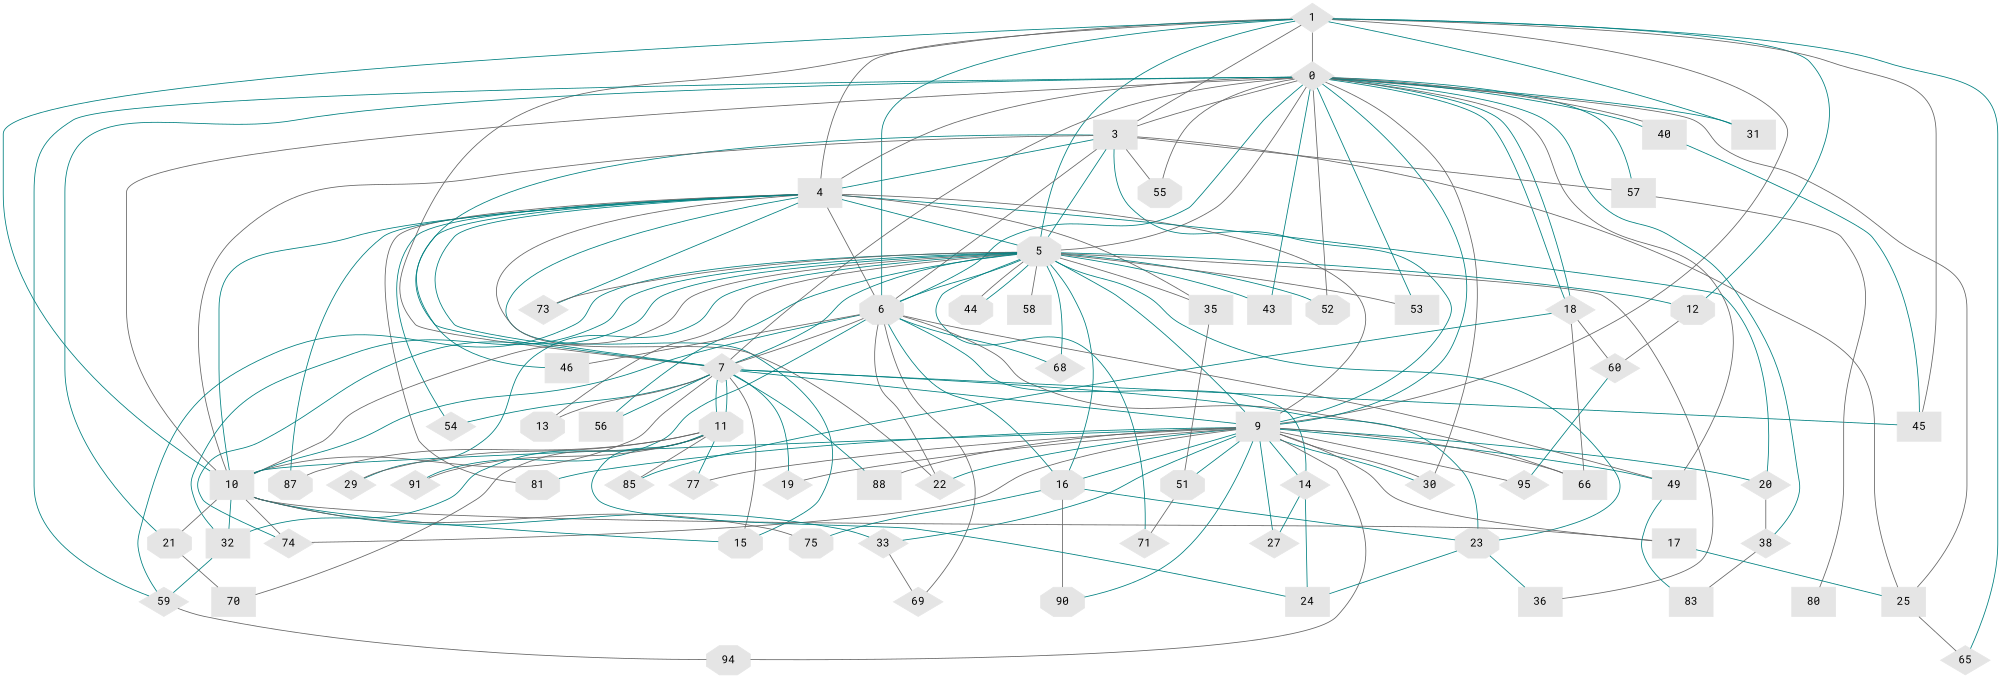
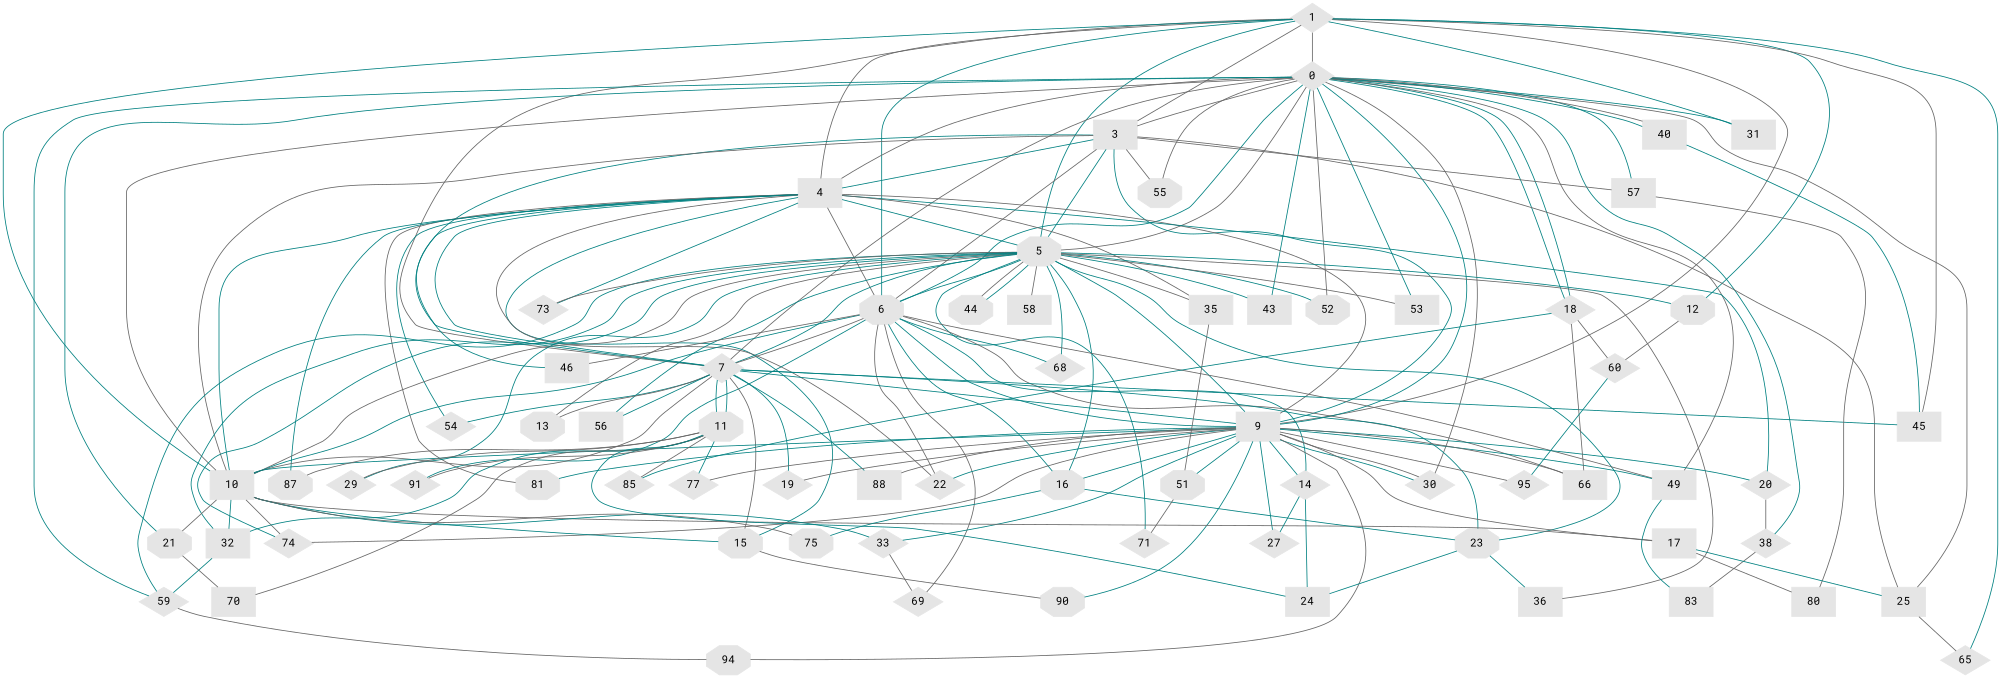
none -> (1062, 411)
(1063, 543) -> (892, 577)
none -> (1744, 573)
